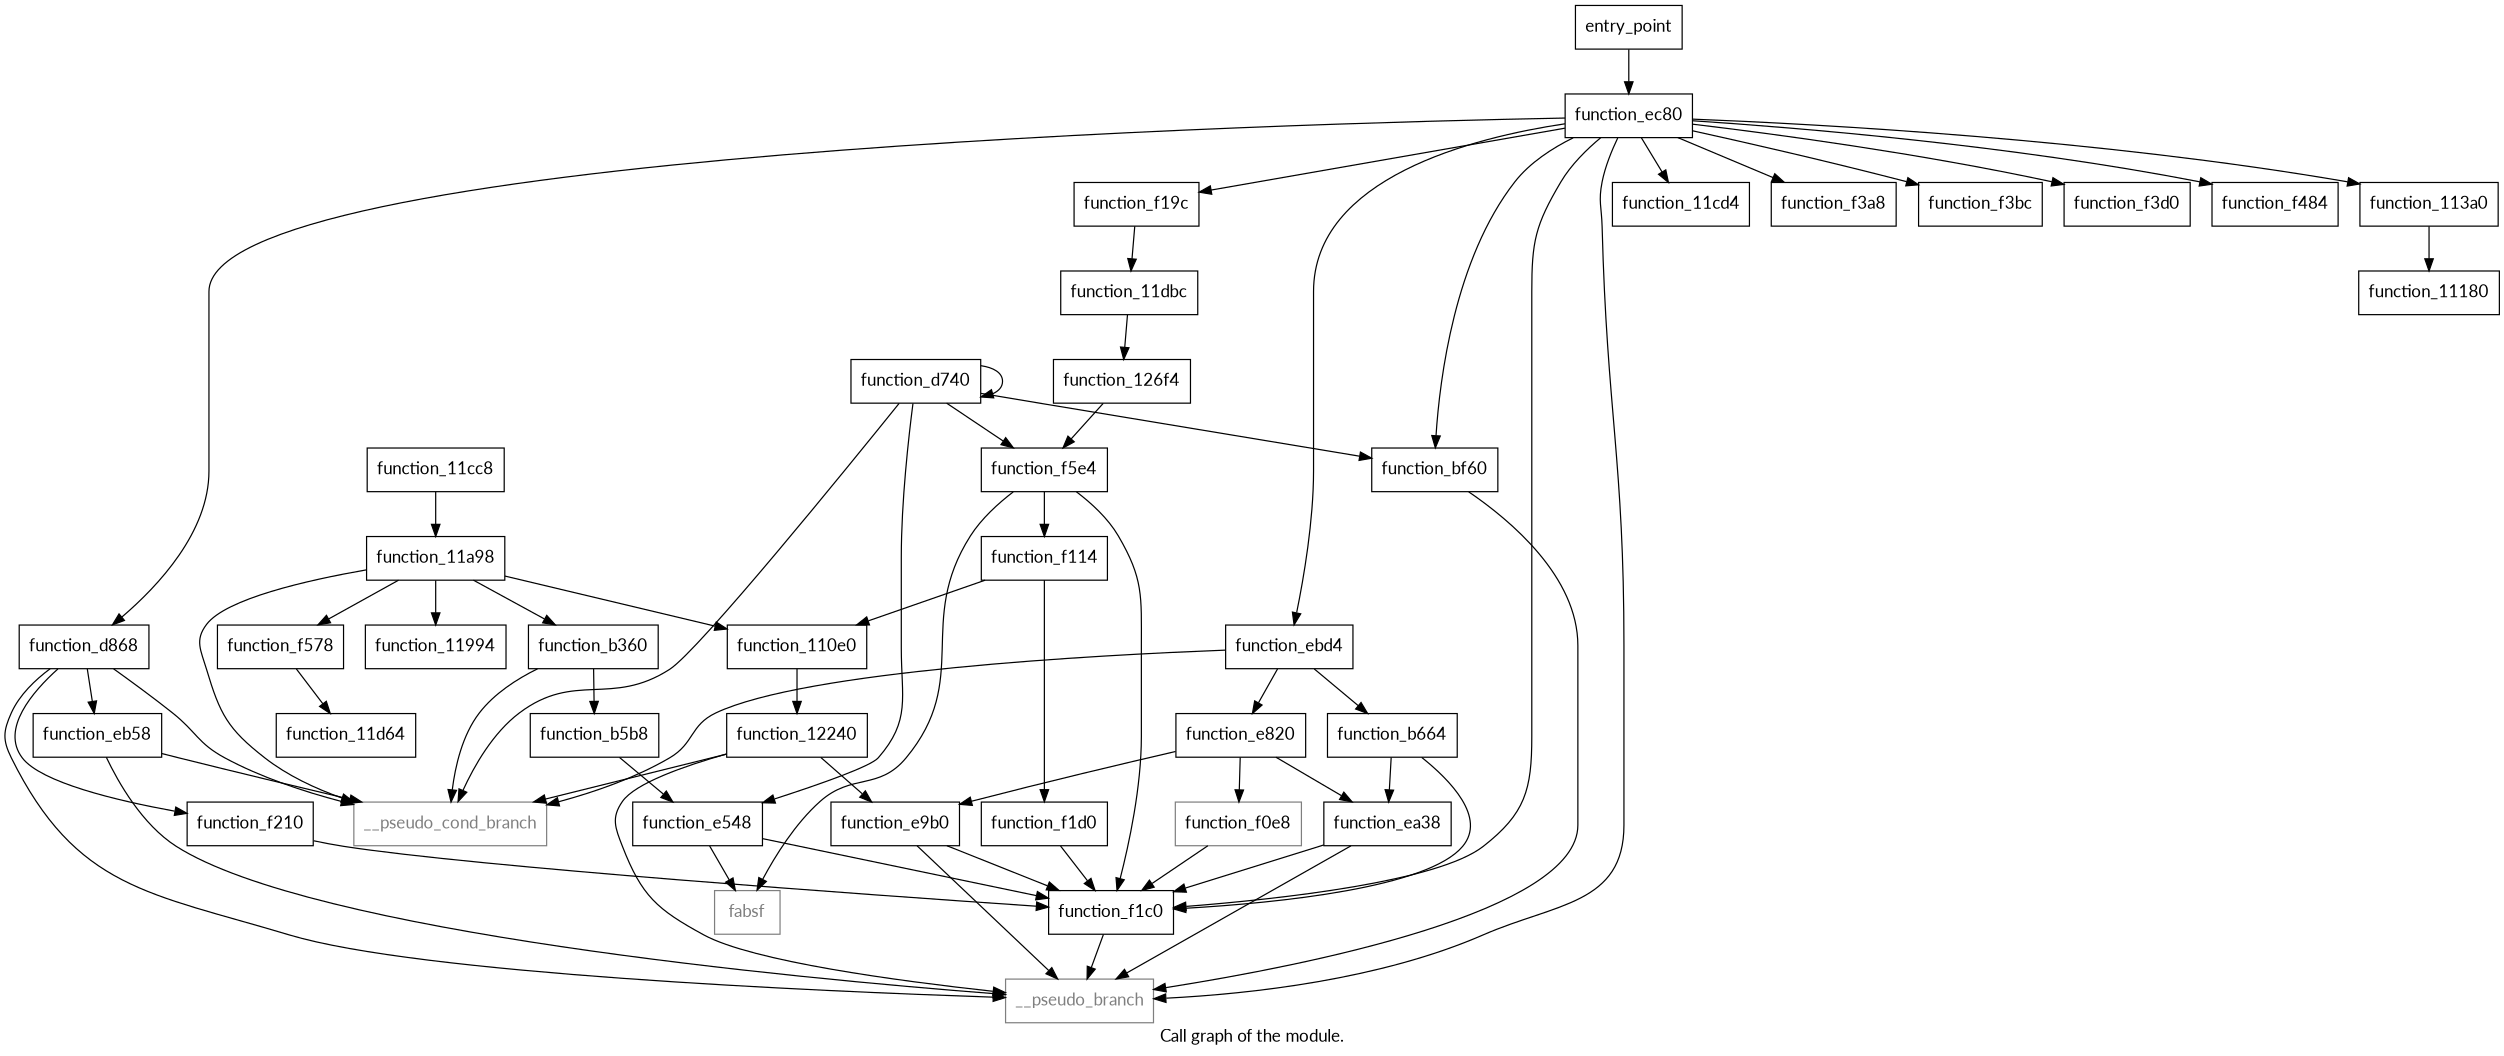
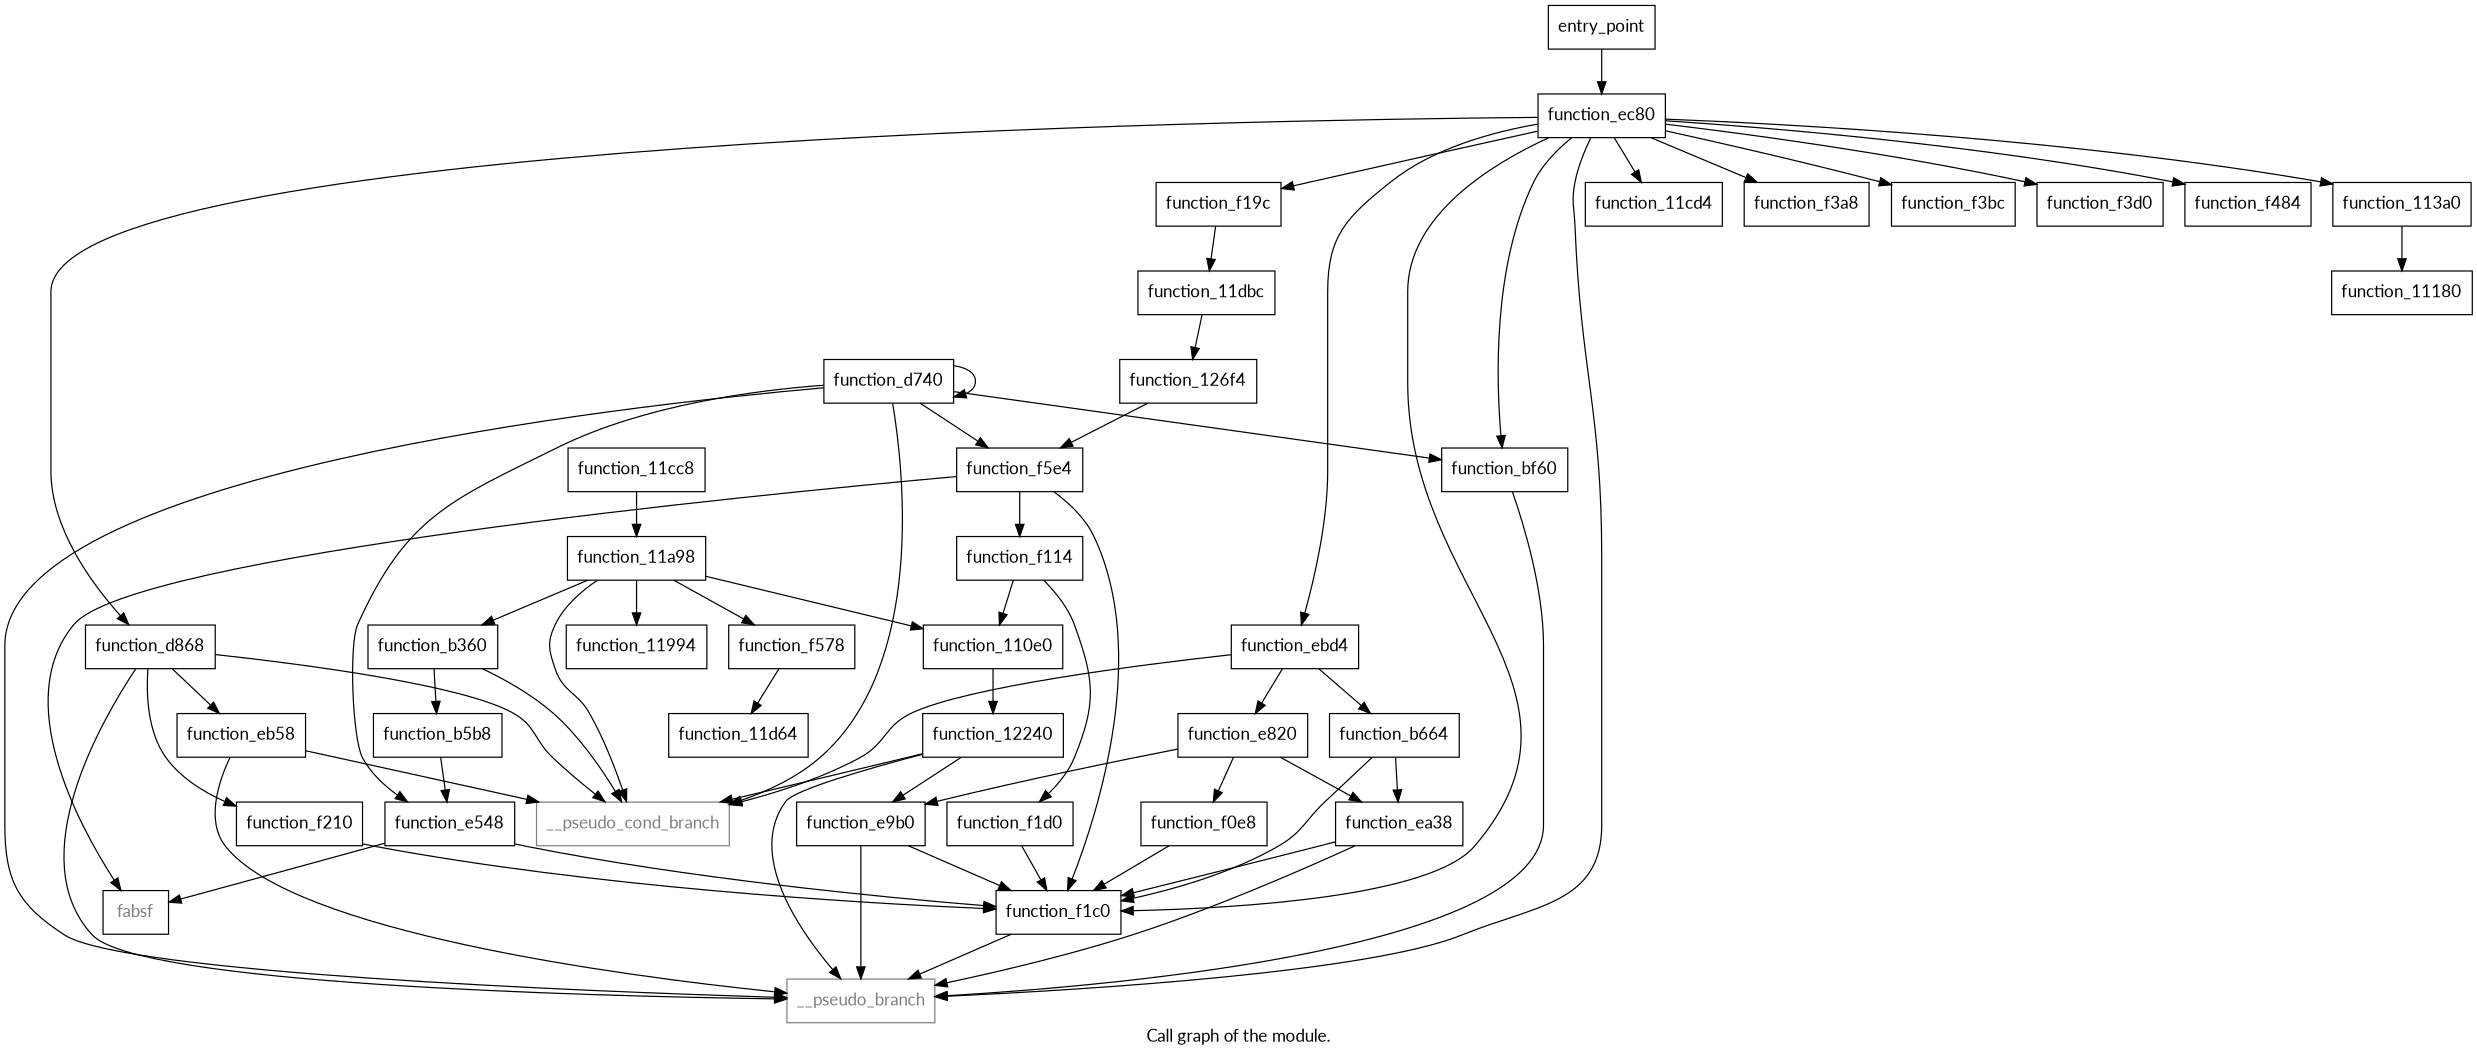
none -> (5, 713)
(1238, 824) -> (1204, 824)
(747, 912) -> (136, 912)
